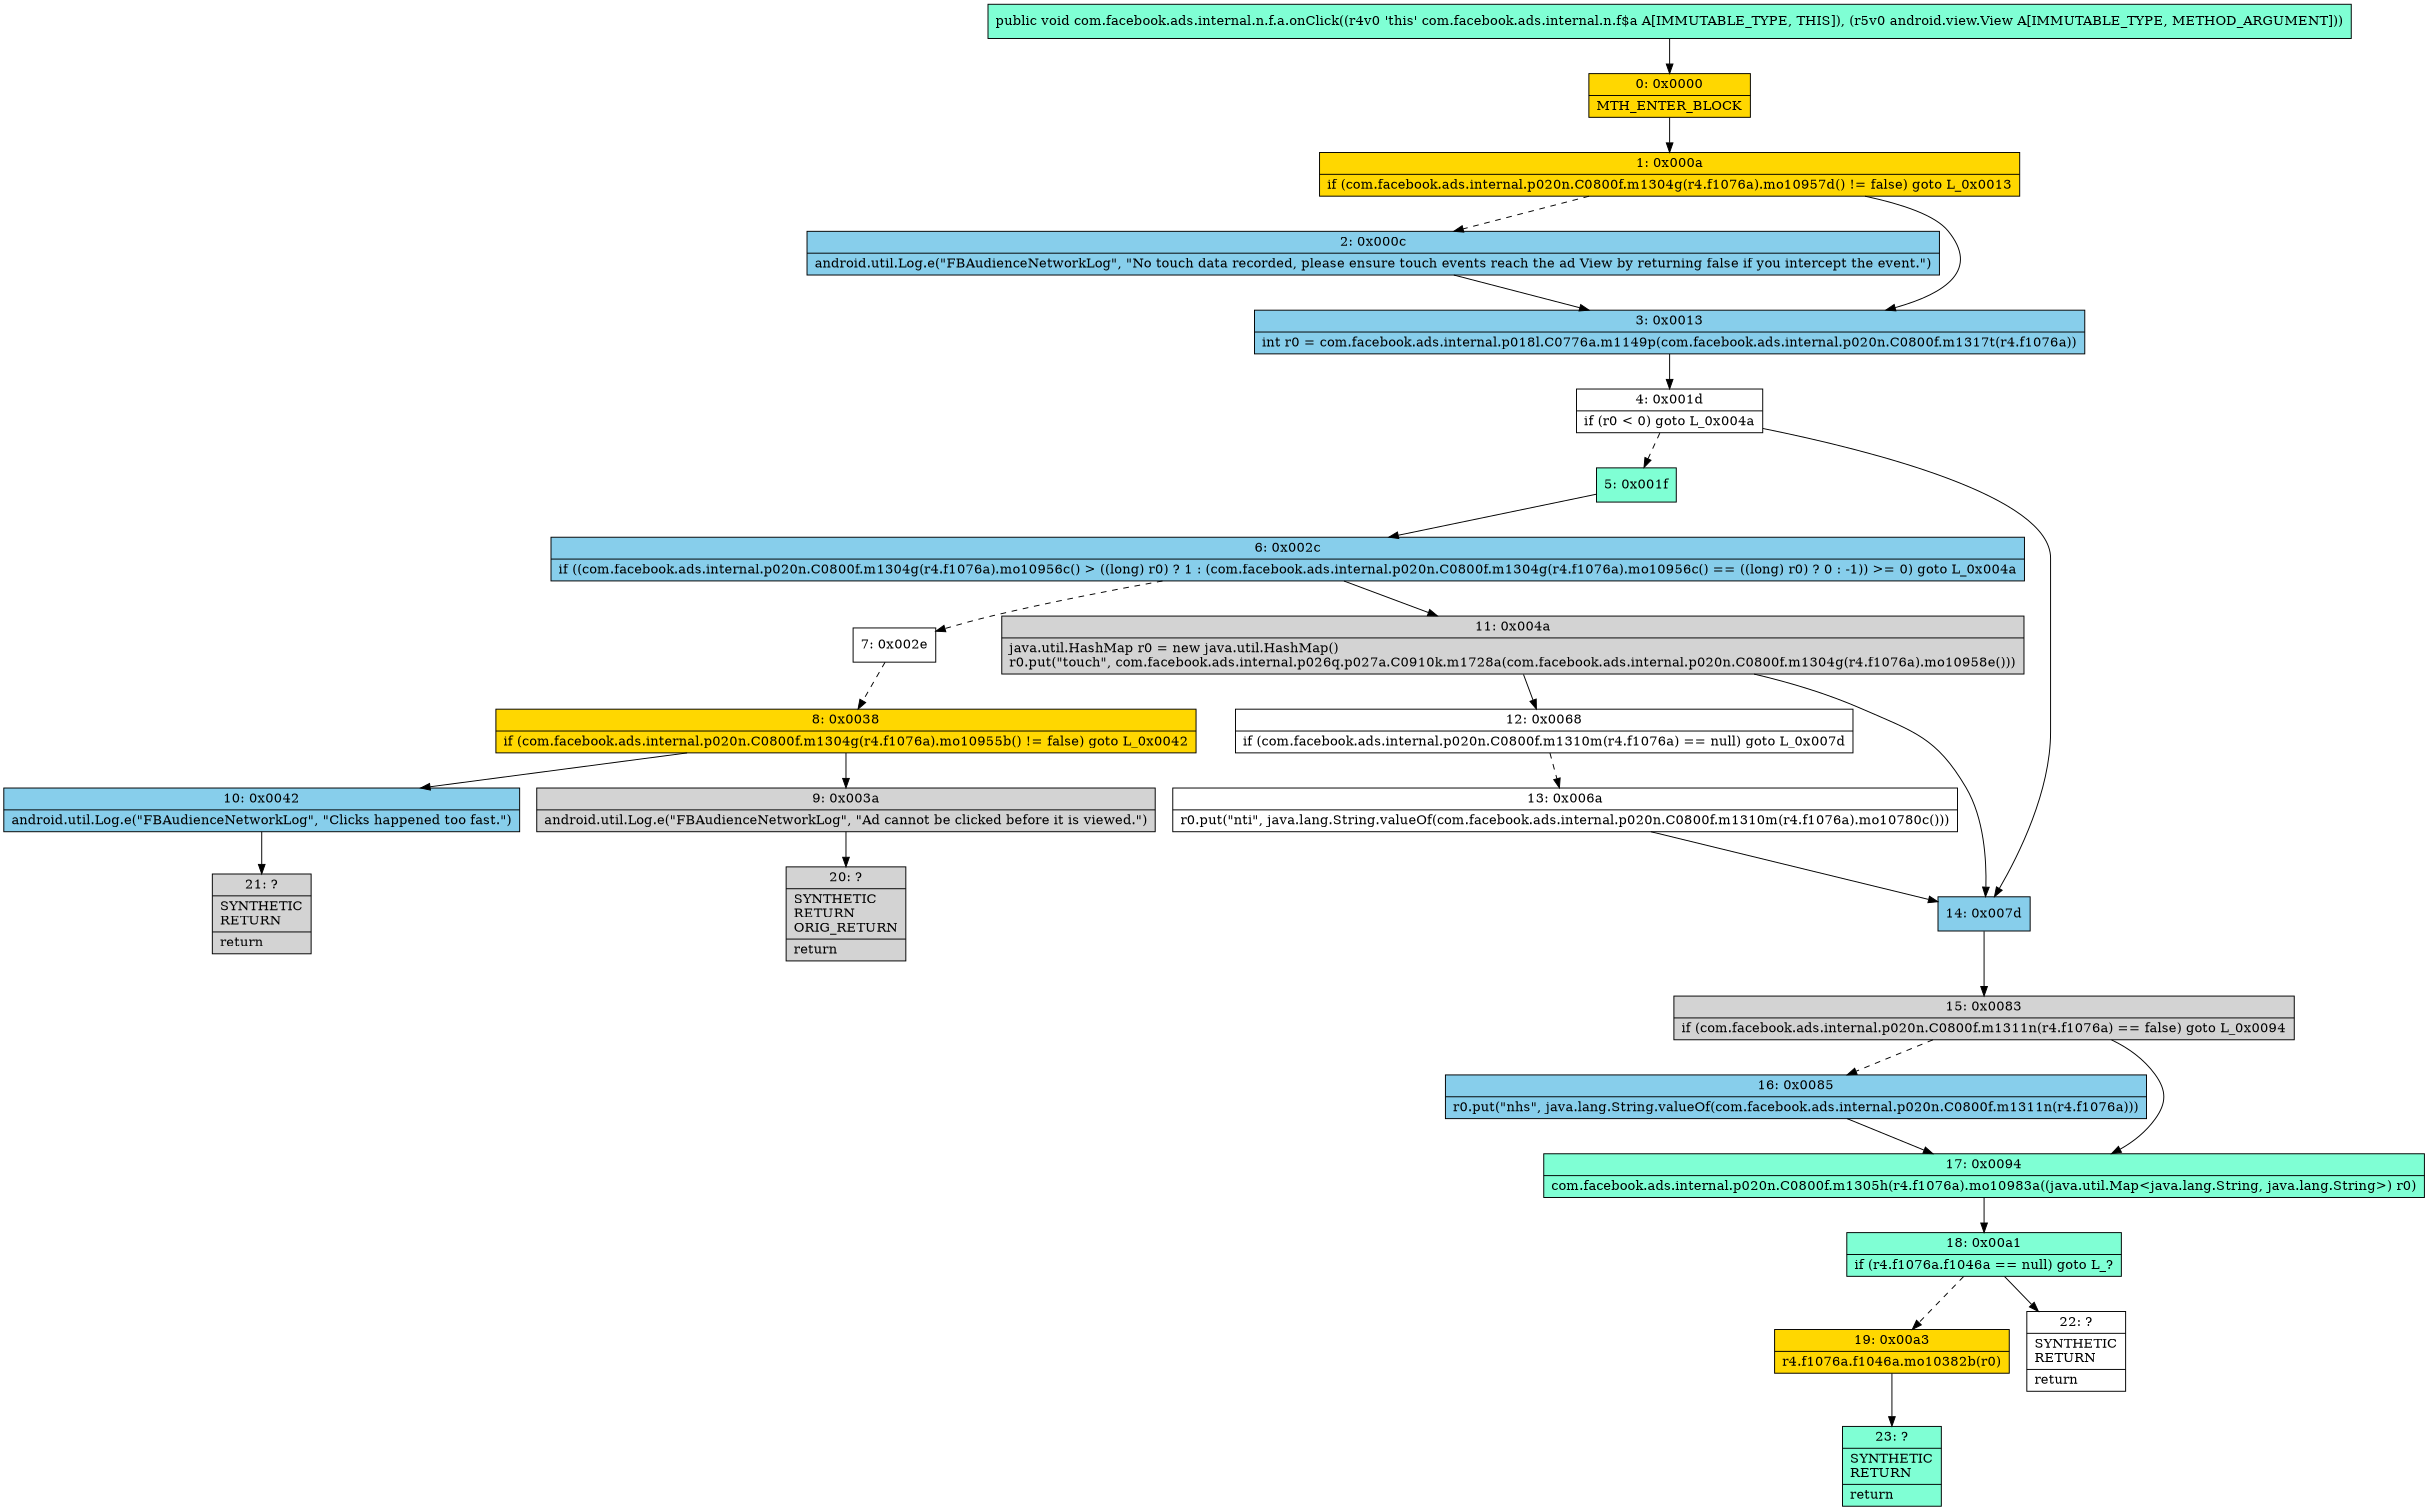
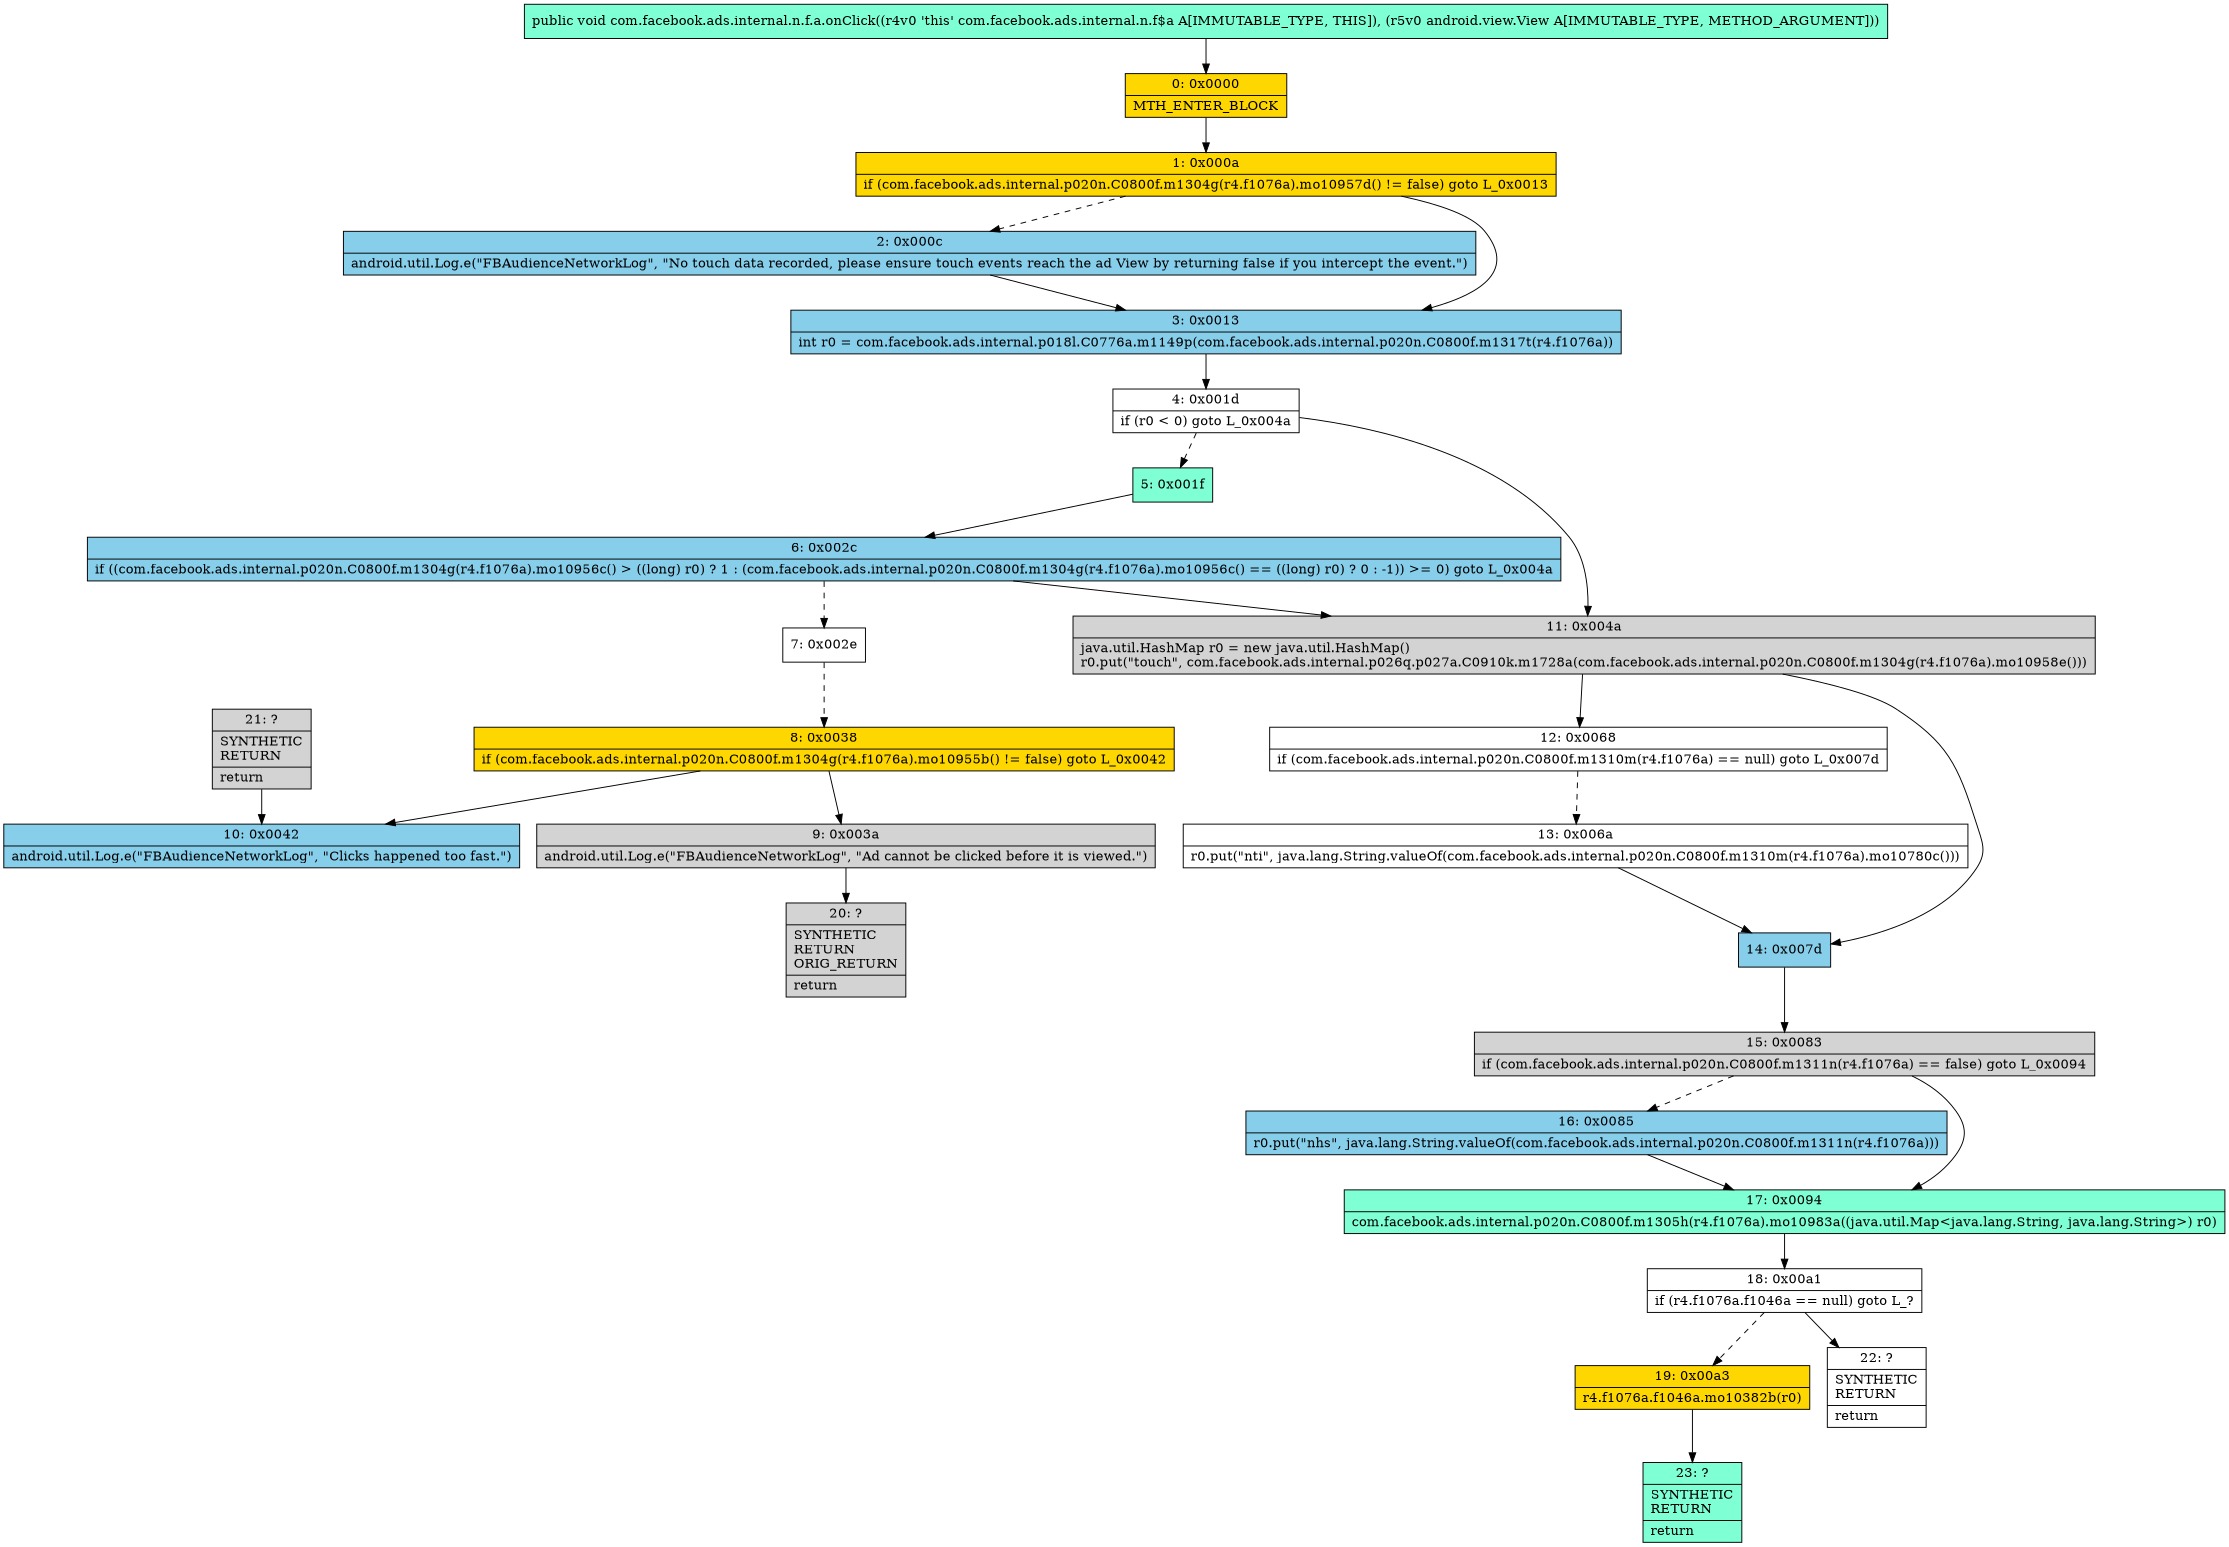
(2051, 564) -> (1479, 468)
(262, 848) -> (262, 802)
(1984, 1254) -> (1785, 1291)
